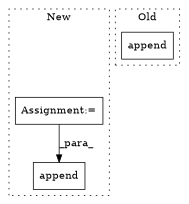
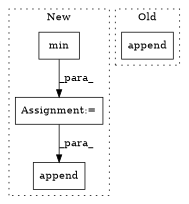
none -> (59, 46)
